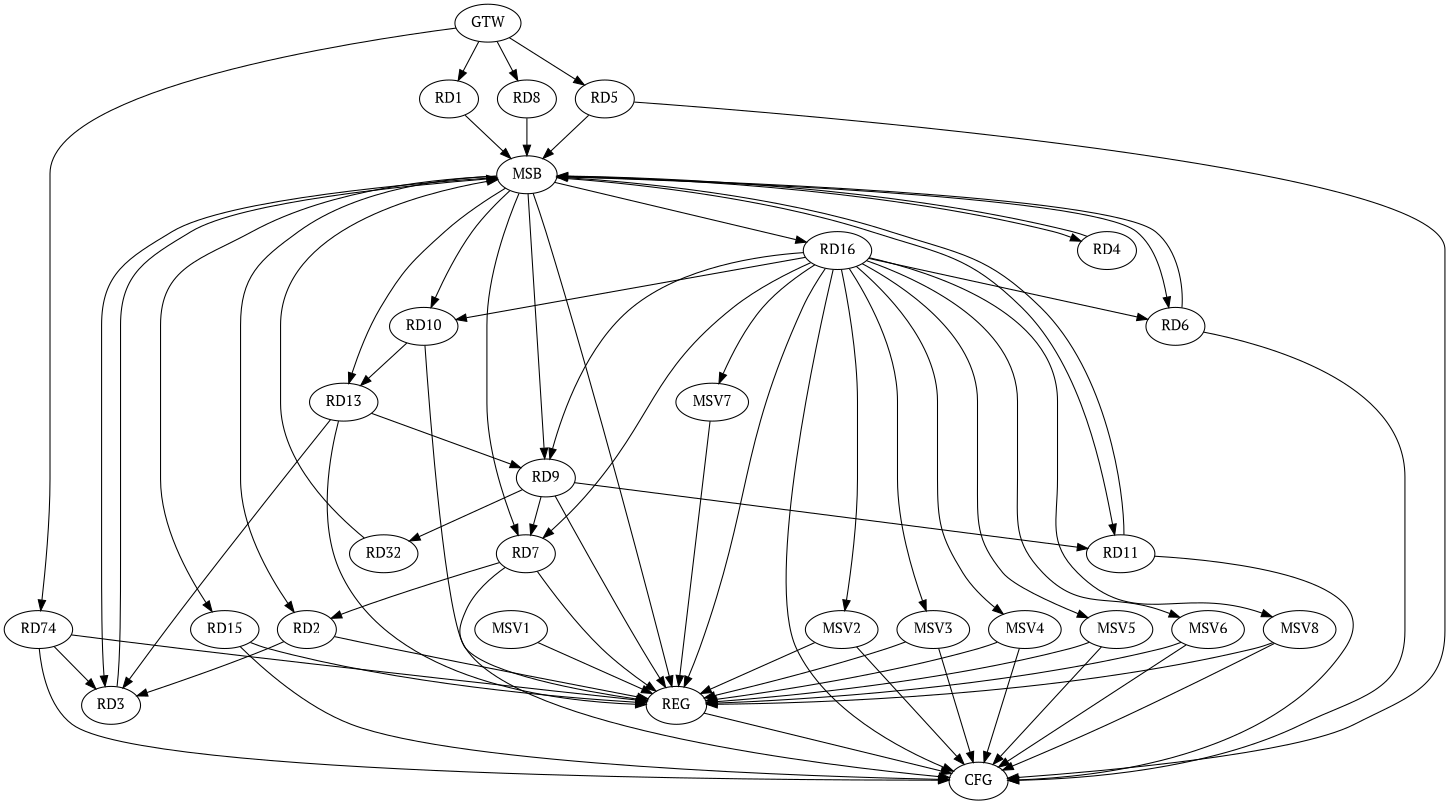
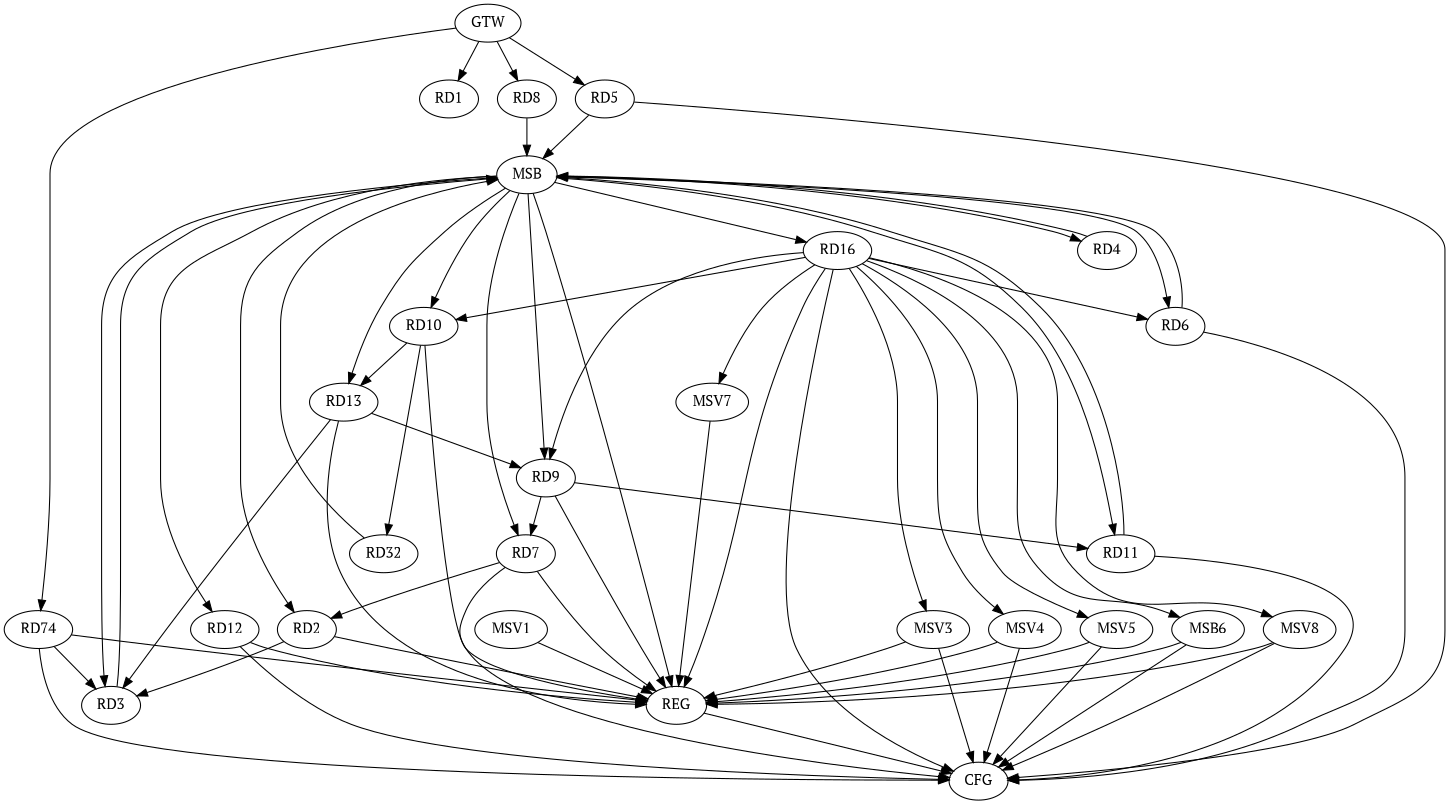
(484, 133) -> none
(665, 380) -> none
(471, 513) -> (405, 435)
(225, 630) -> (225, 630)
(842, 630) -> none
(1208, 630) -> (1208, 630)
